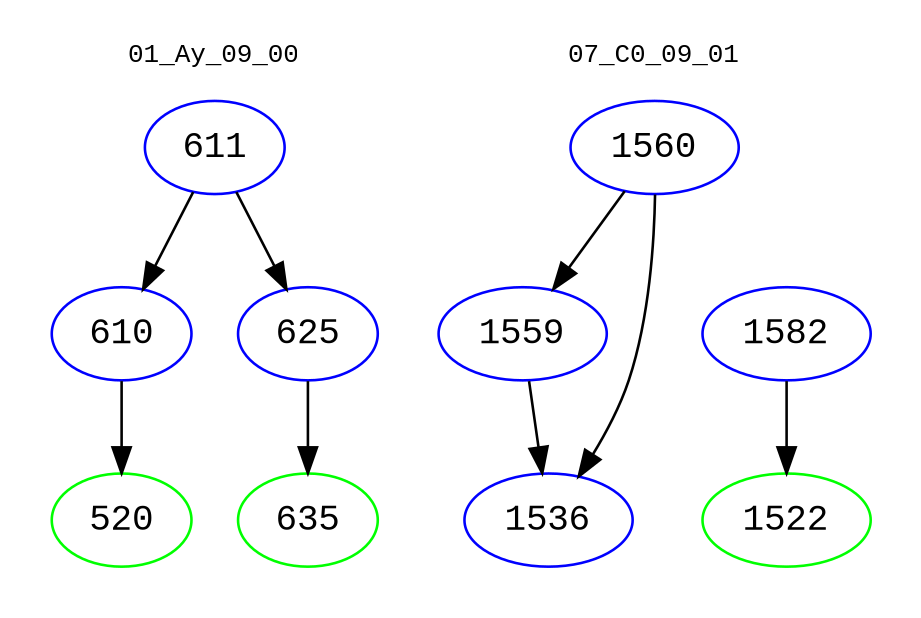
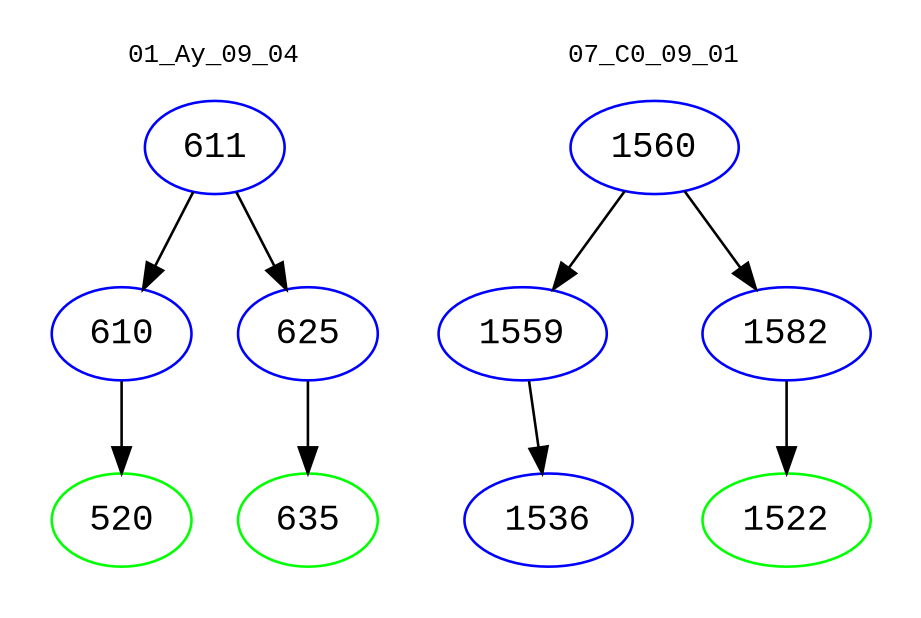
(215, 56) -> (215, 56)
(642, 329) -> (712, 229)
